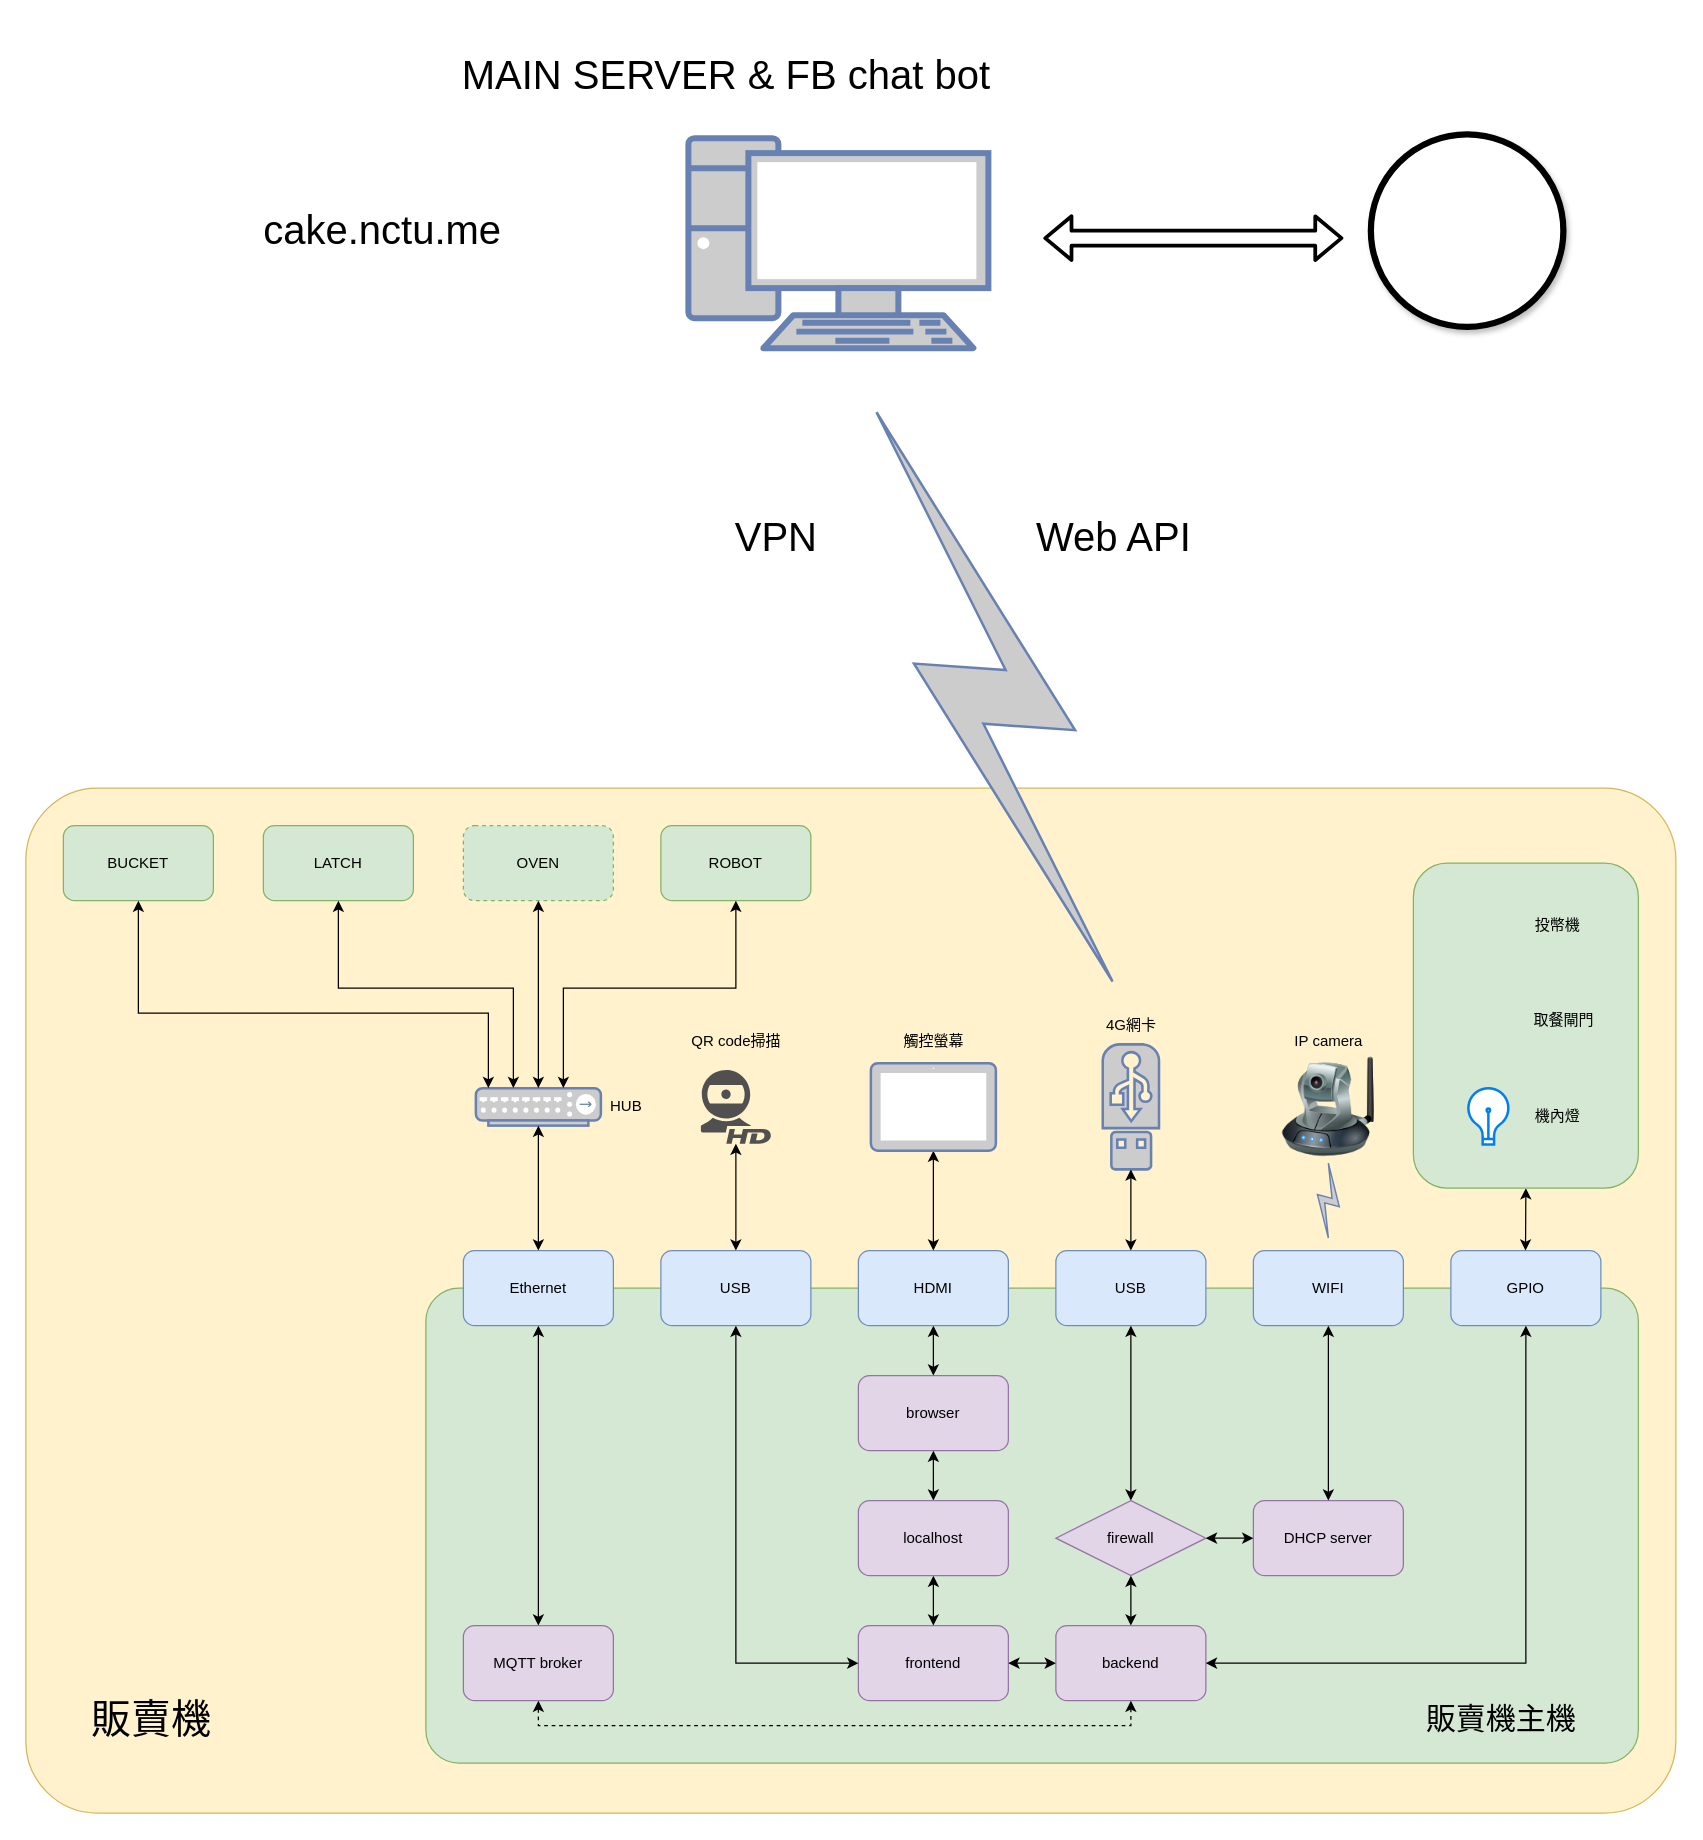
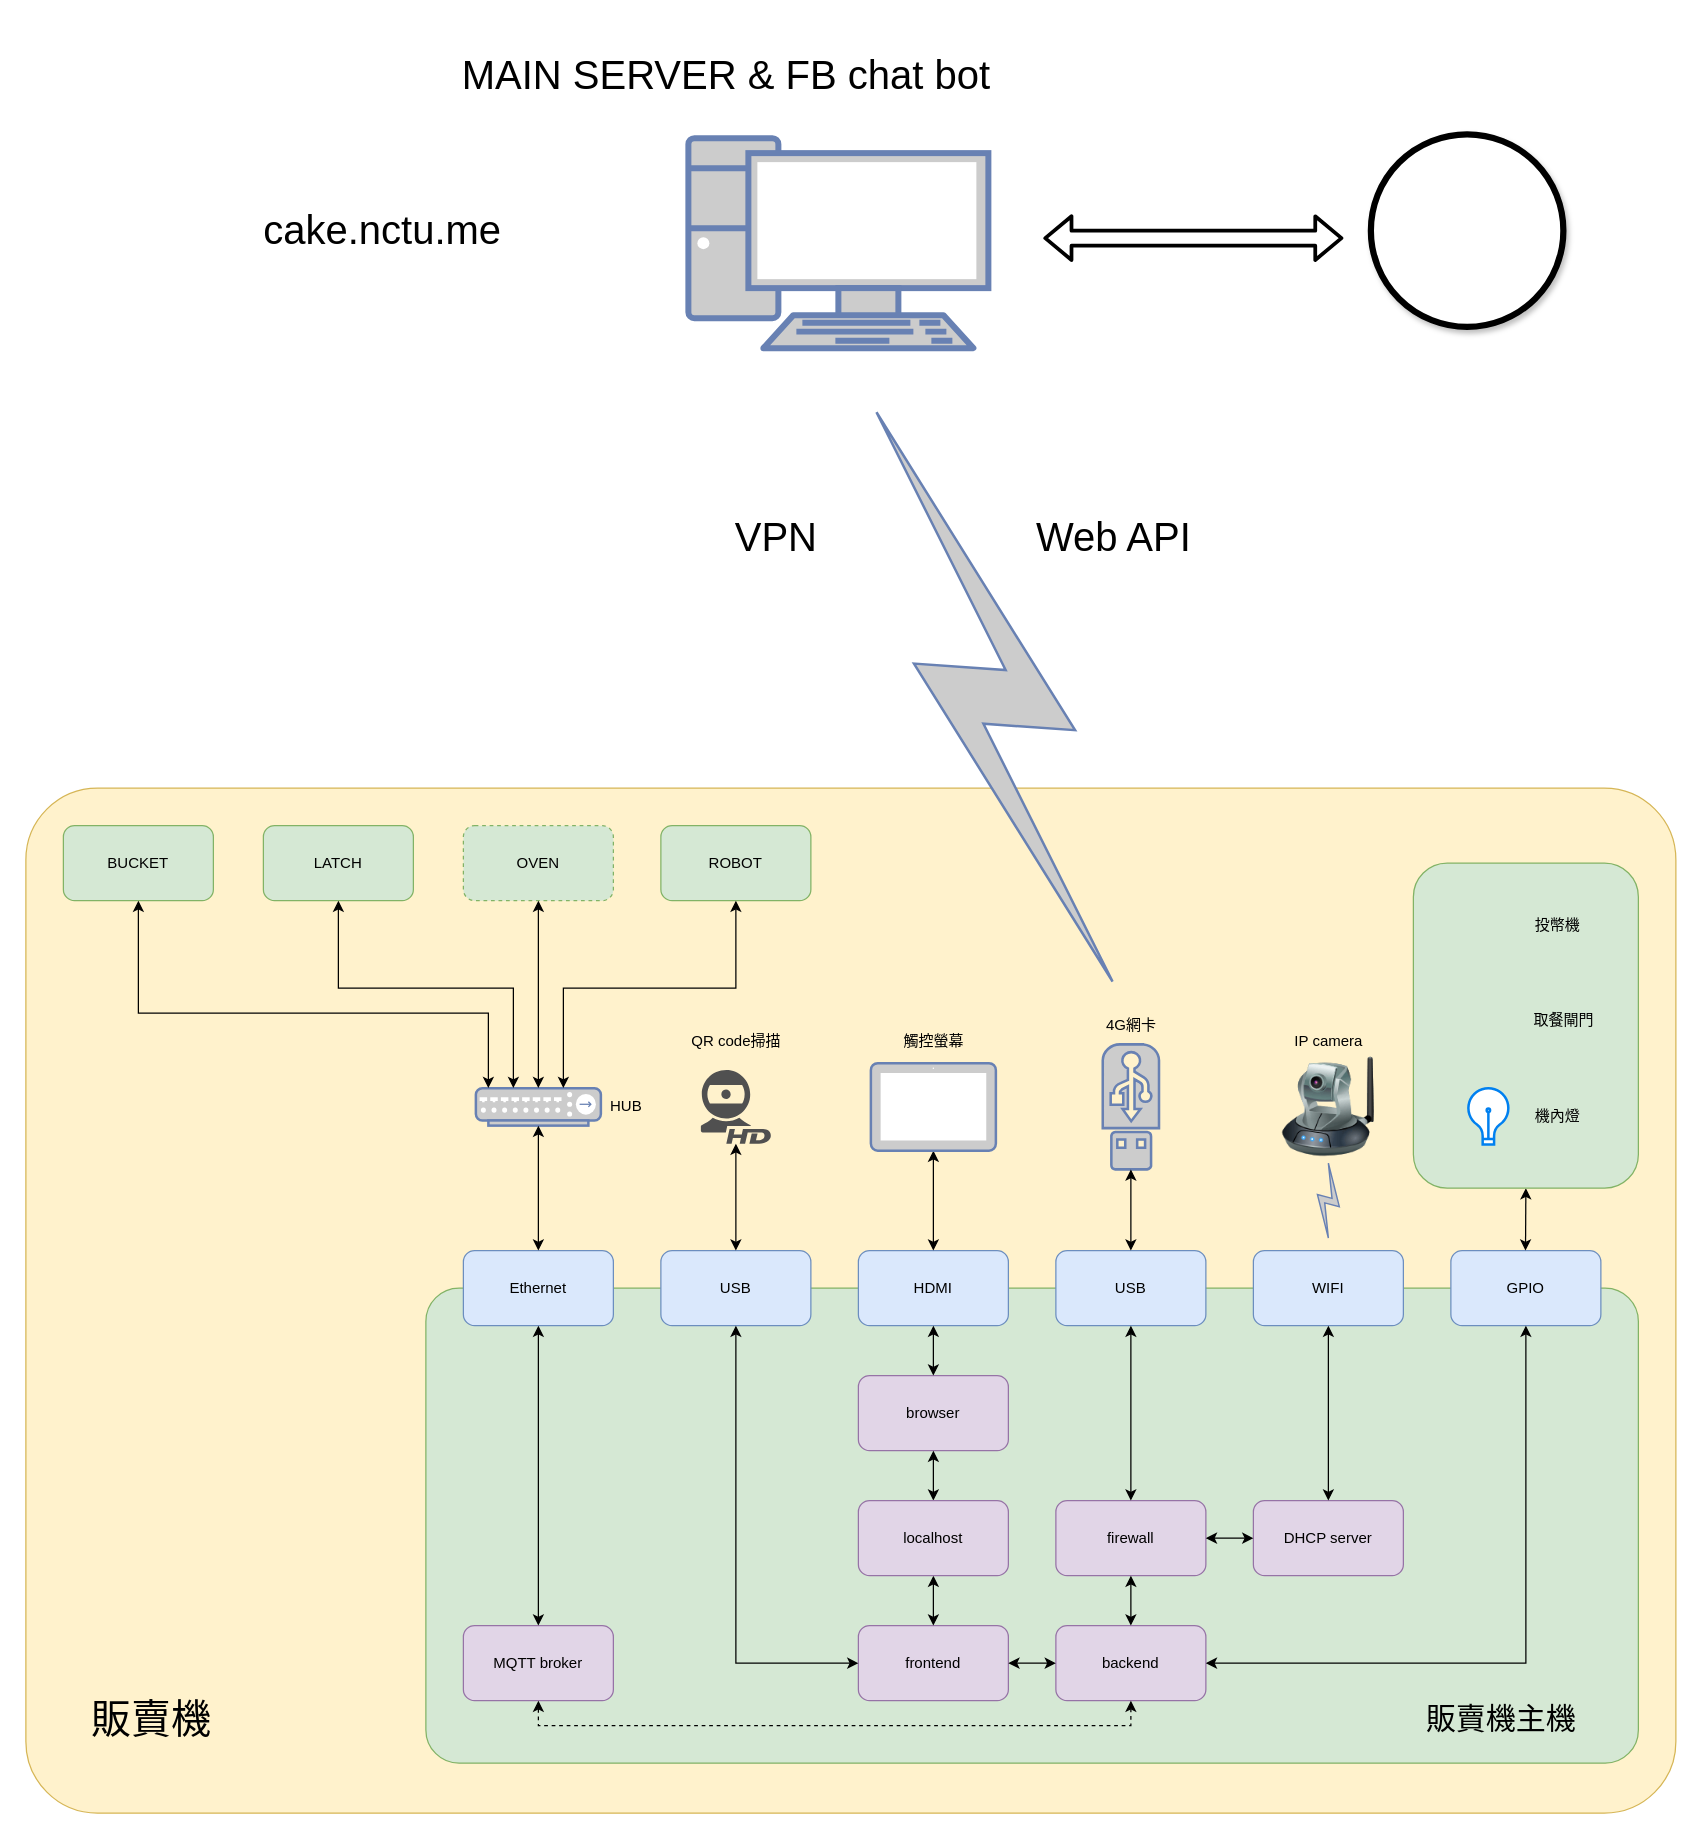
(1131, 1538) -> (1131, 1538)
